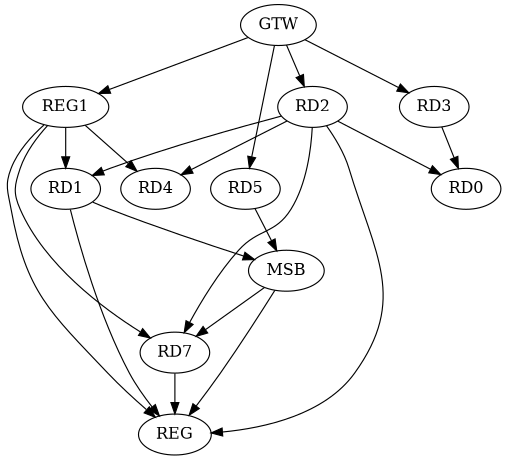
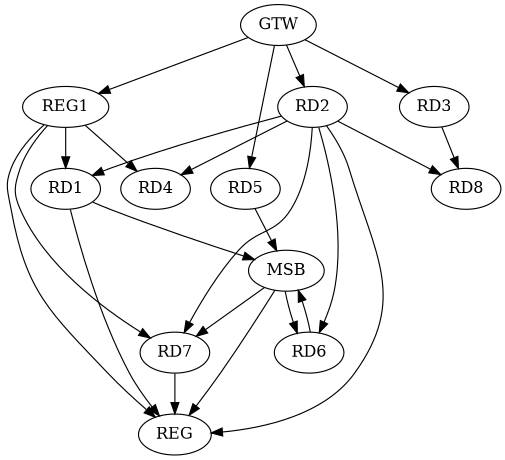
(466, 189) -> (466, 189)
none -> (309, 353)
